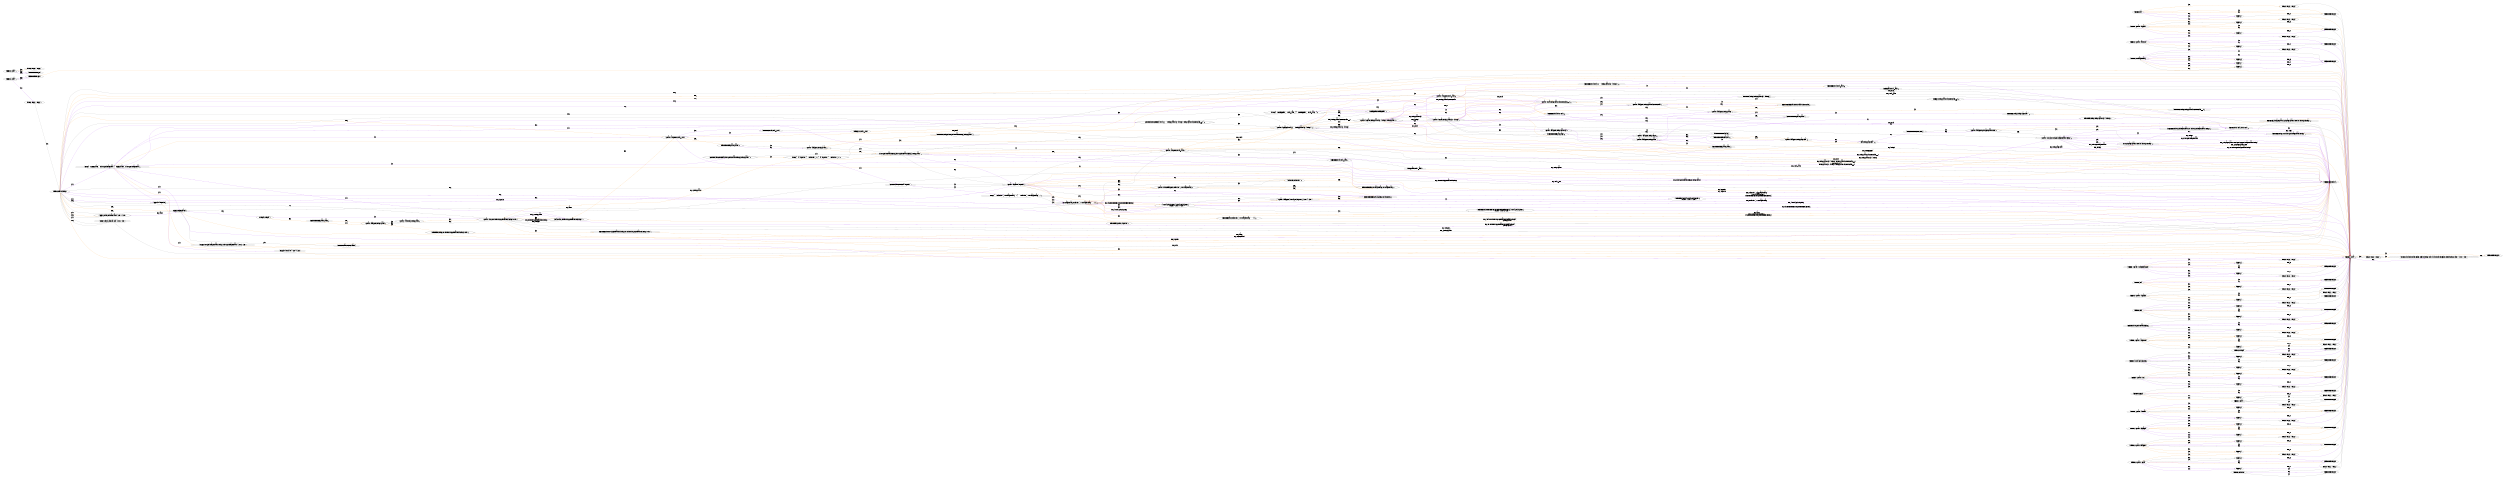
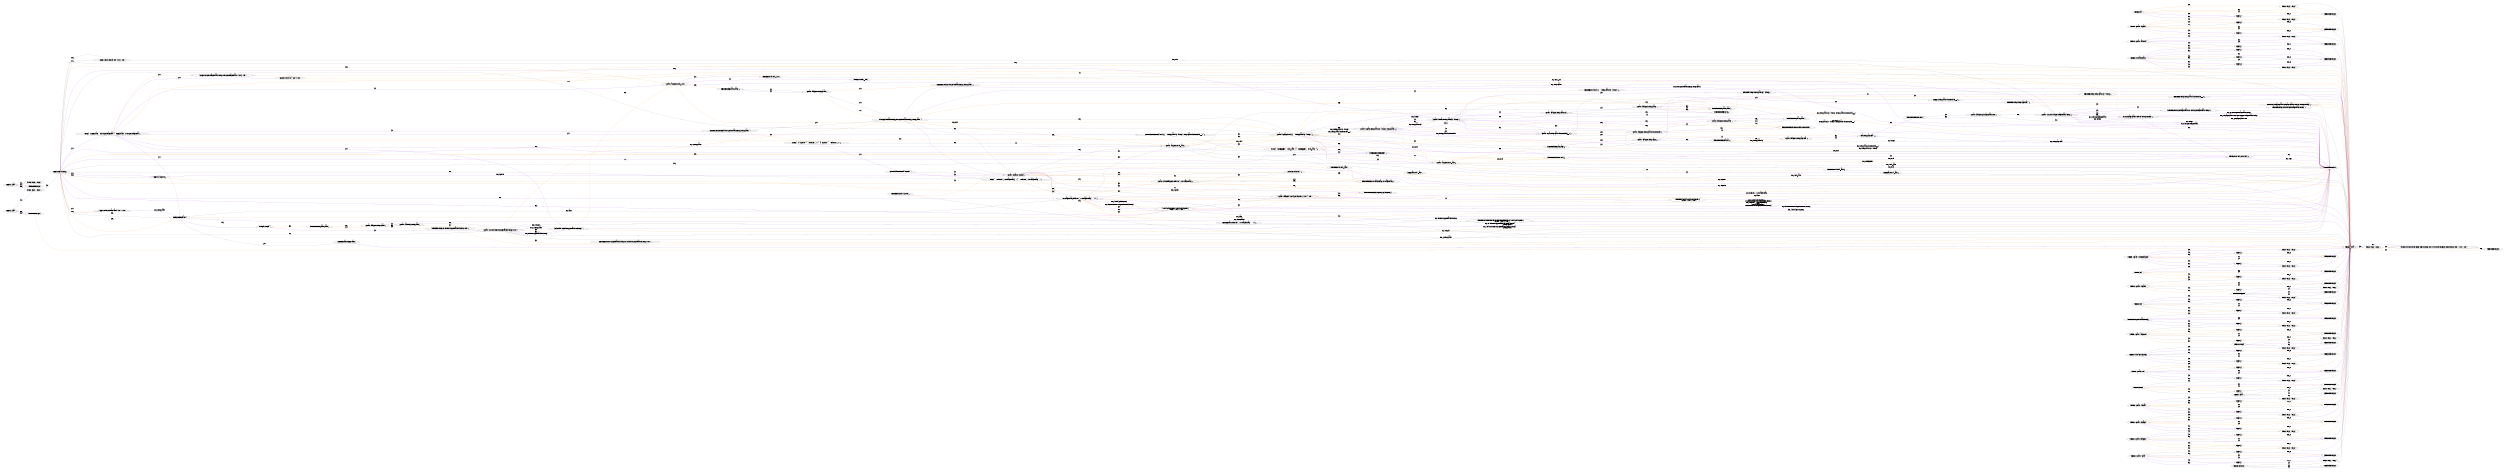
(767, 96) -> none
(1757, 138) -> (1757, 141)
(1066, 212) -> (959, 191)
(160, 213) -> (160, 210)
none -> (2239, 294)
